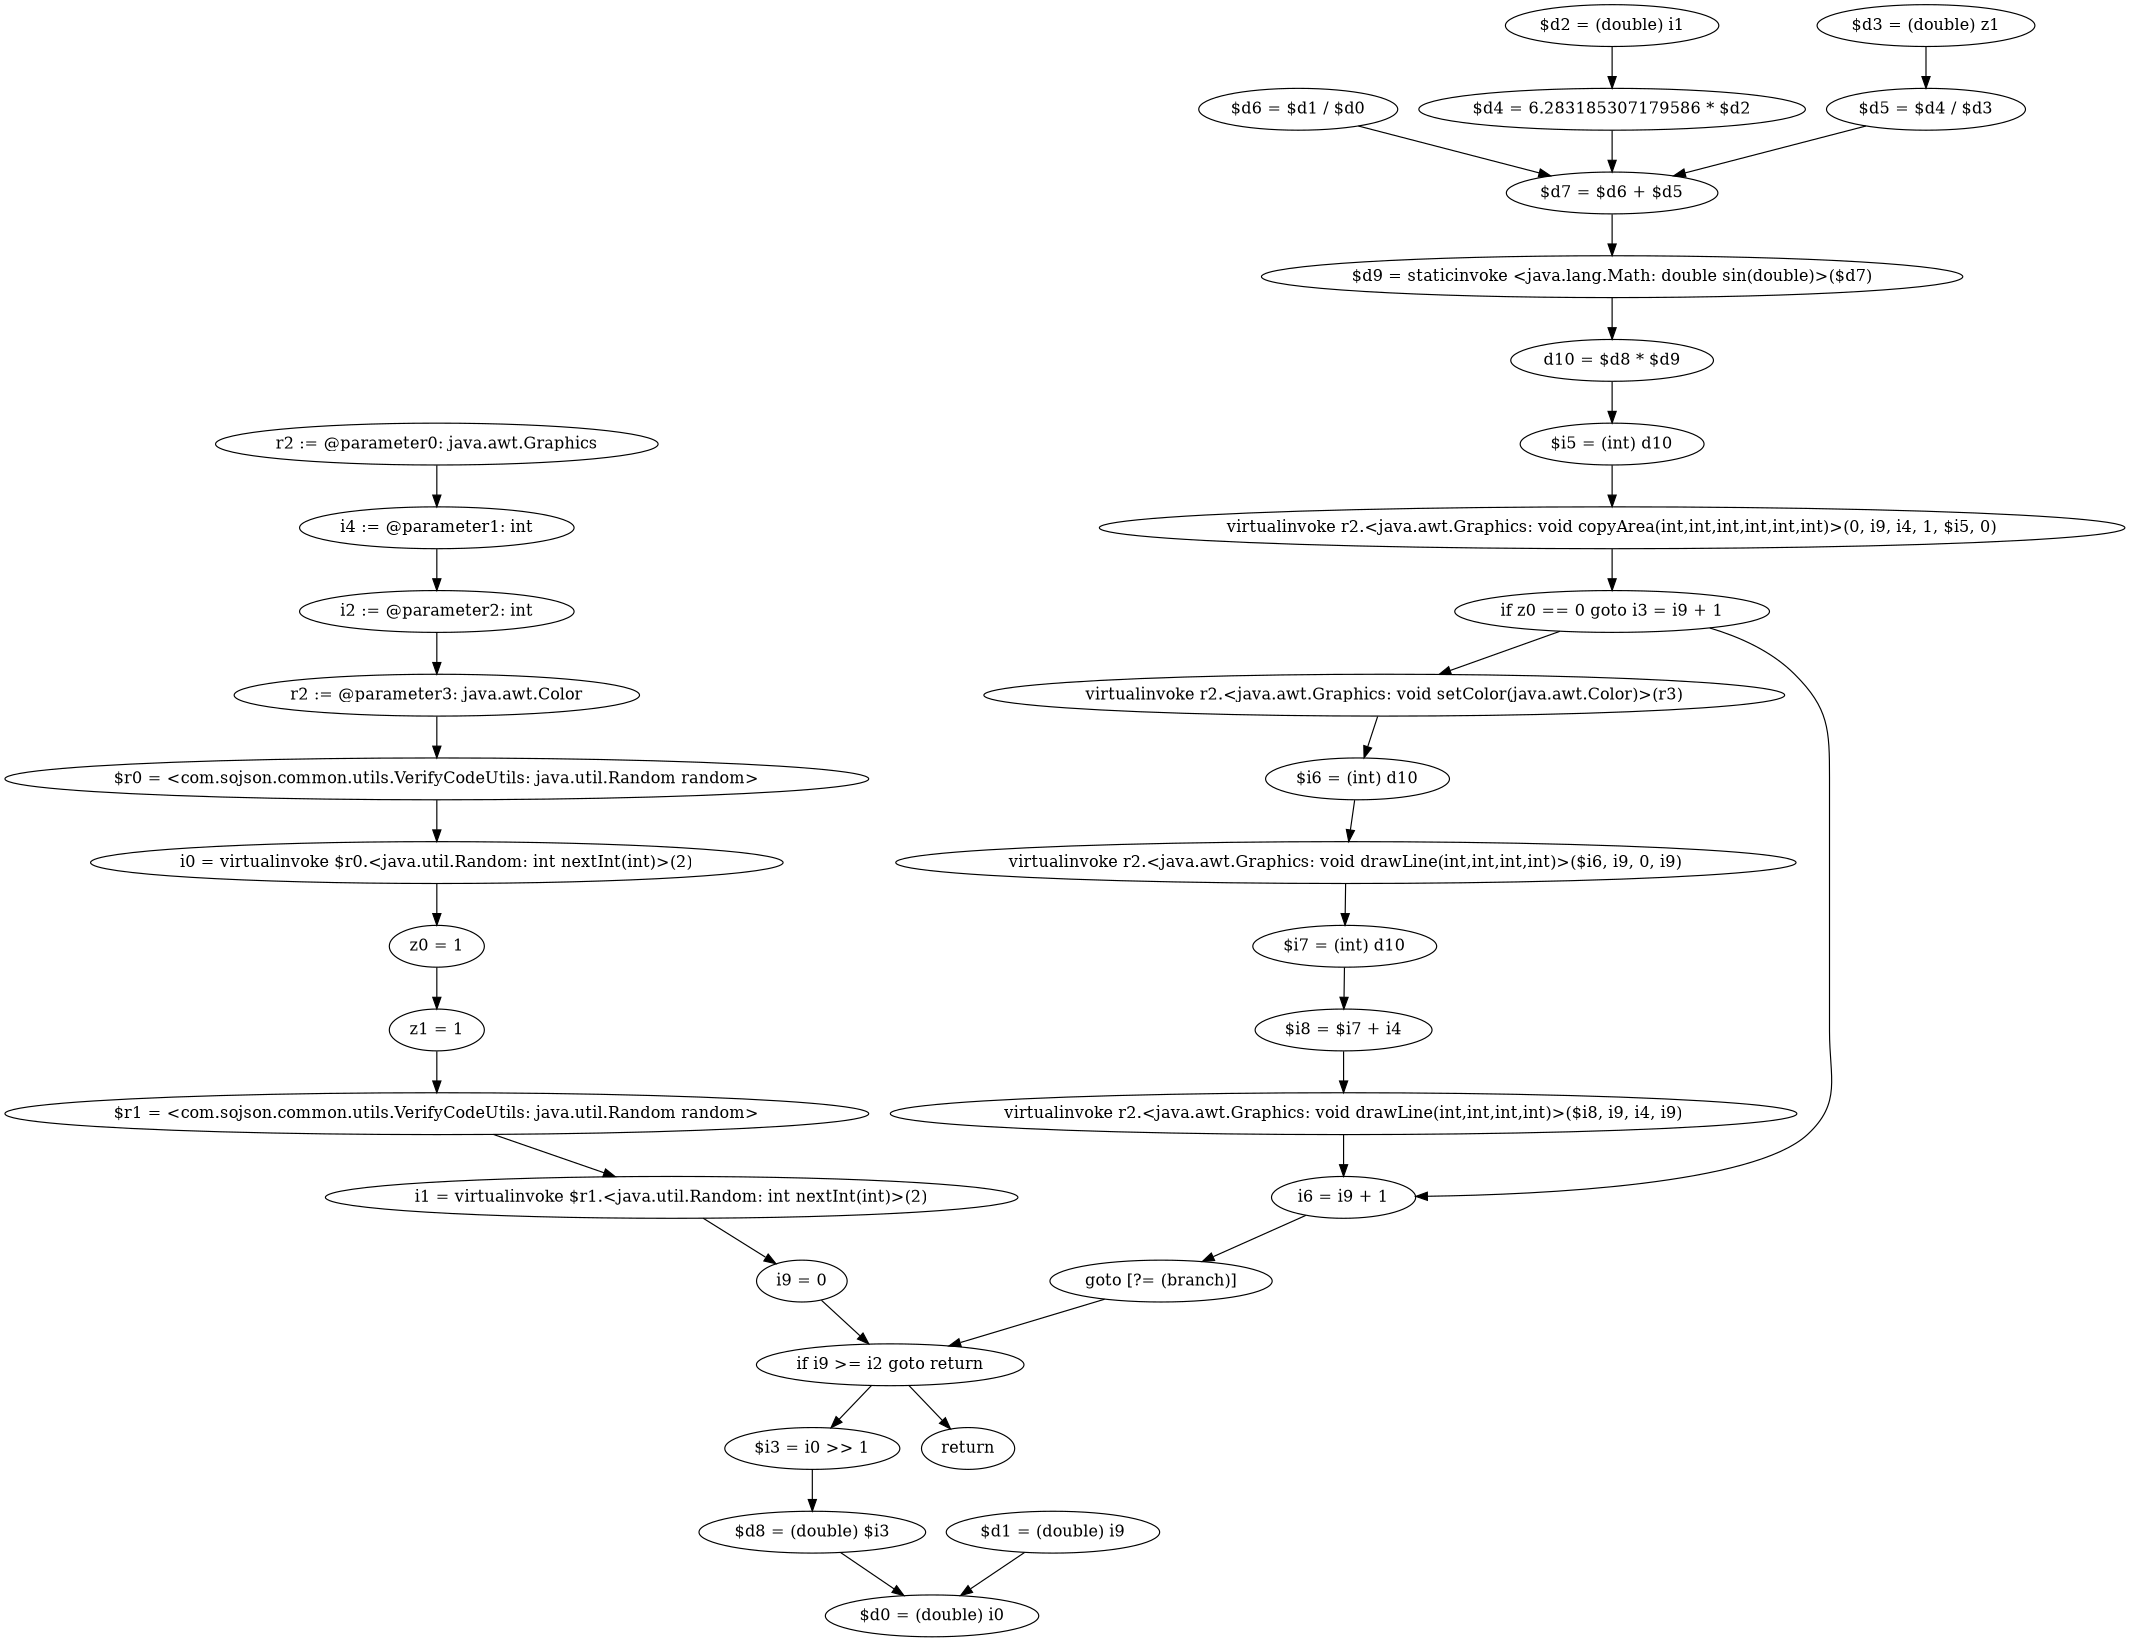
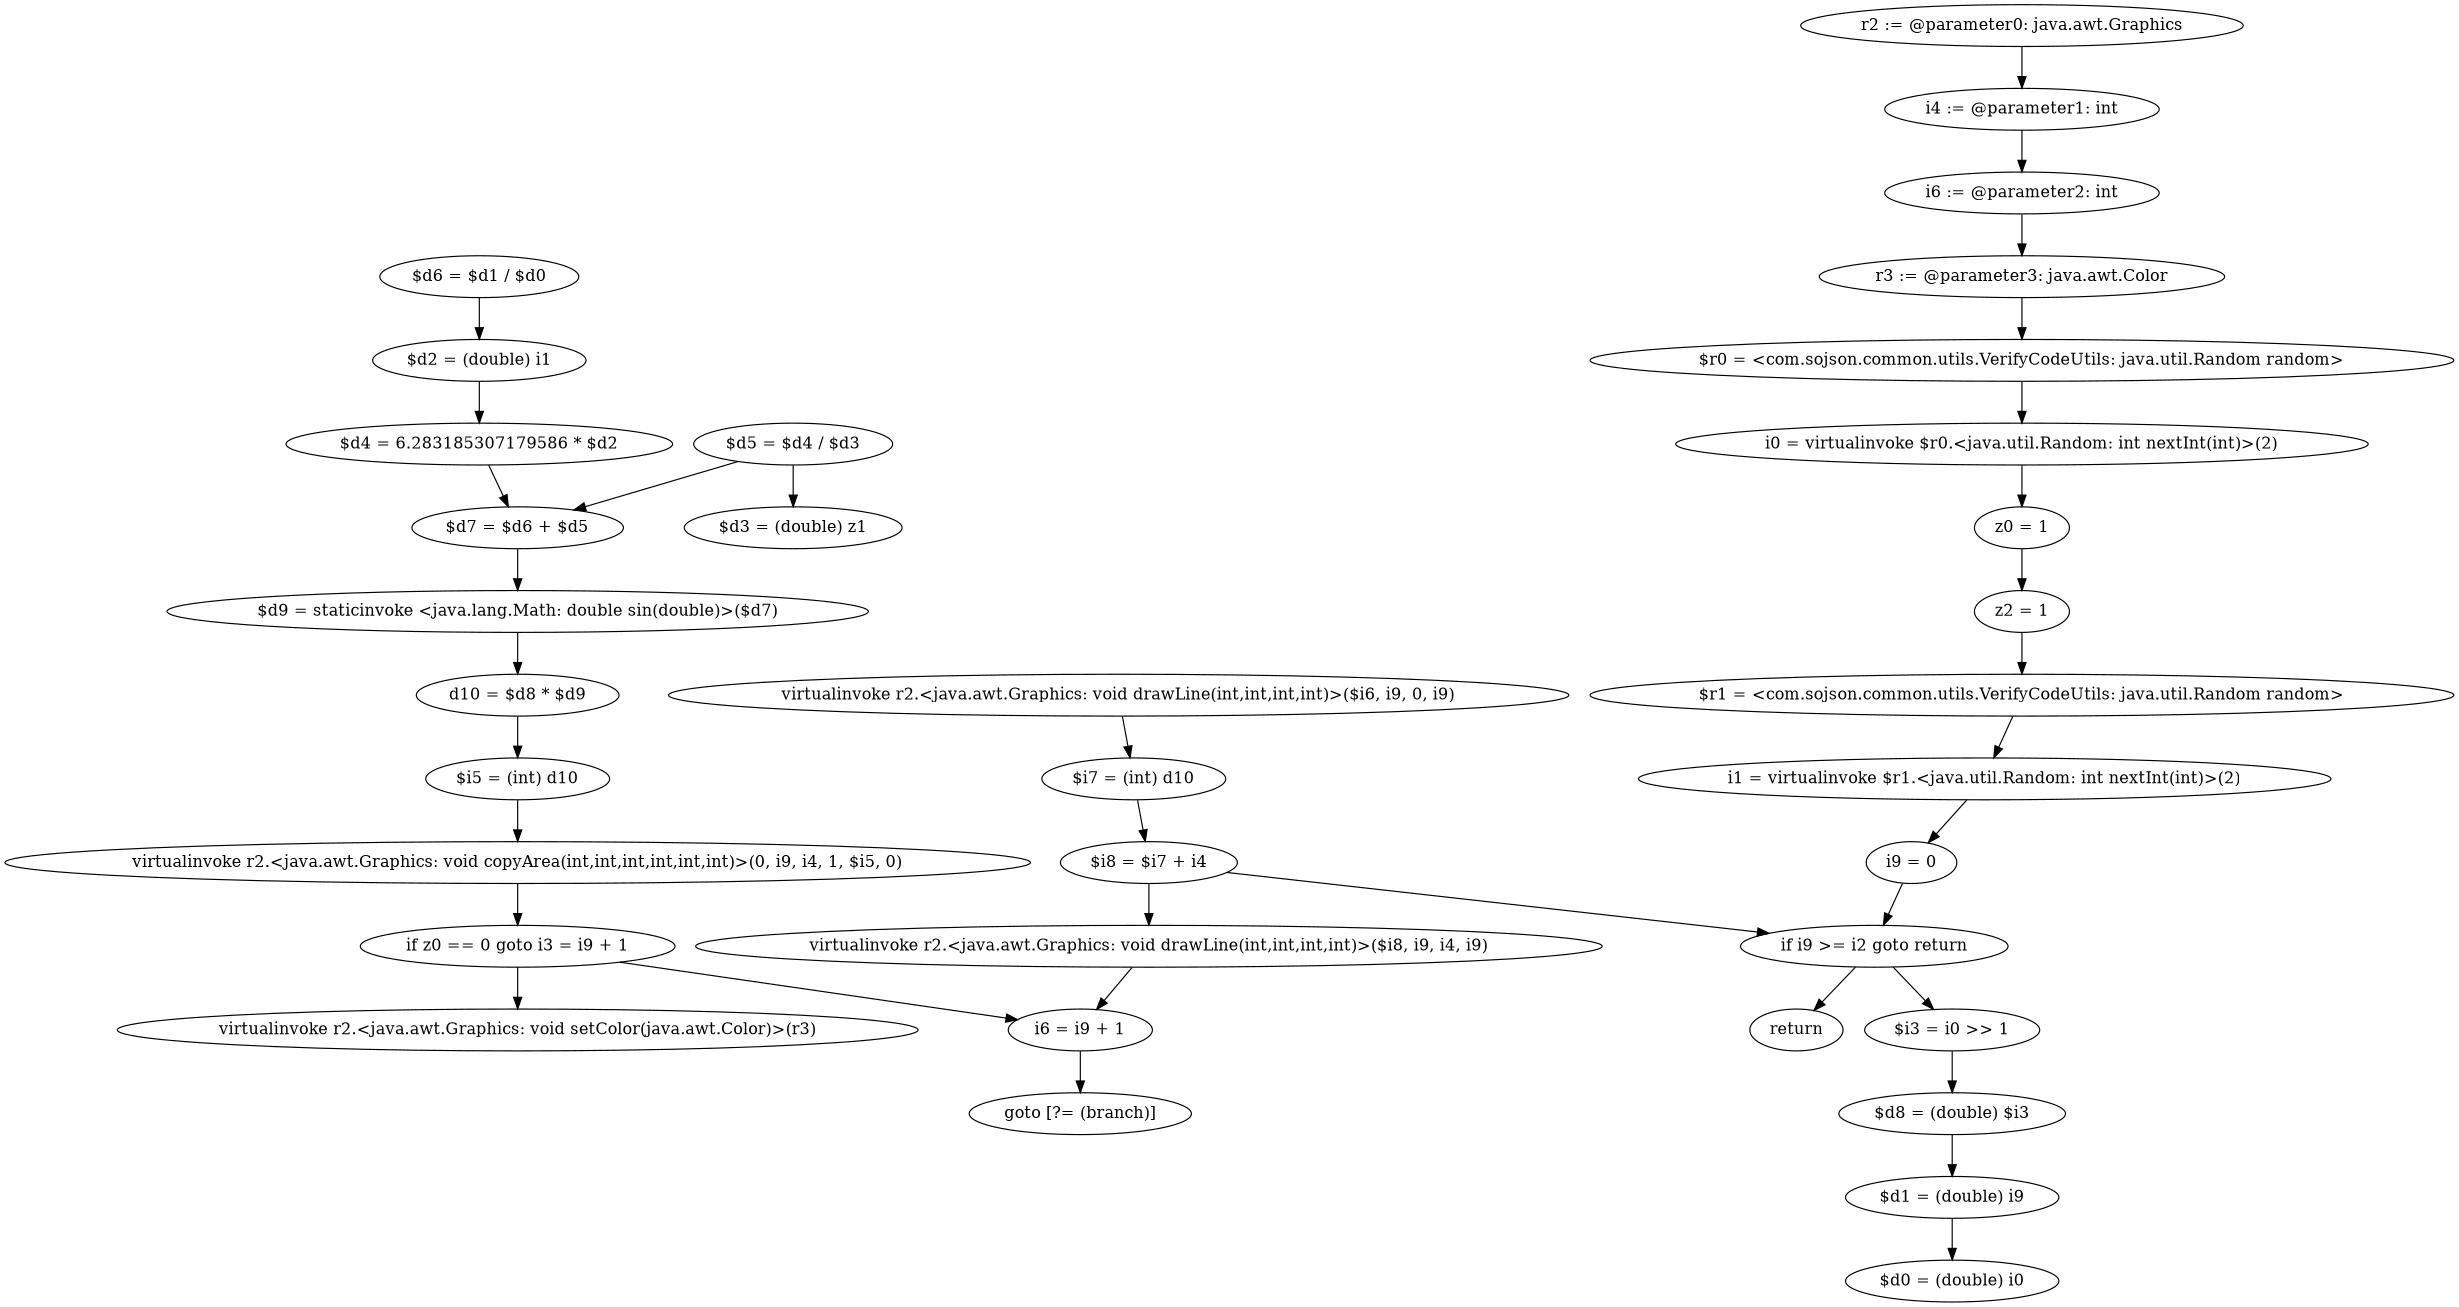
(1926, 62) -> (793, 480)
(1449, 149) -> (479, 313)
(437, 611) -> (2022, 193)
(437, 695) -> (2022, 277)
(1358, 779) -> none
(437, 1030) -> (2022, 611)
(1033, 1321) -> (1492, 902)
(867, 1571) -> (1952, 1150)
